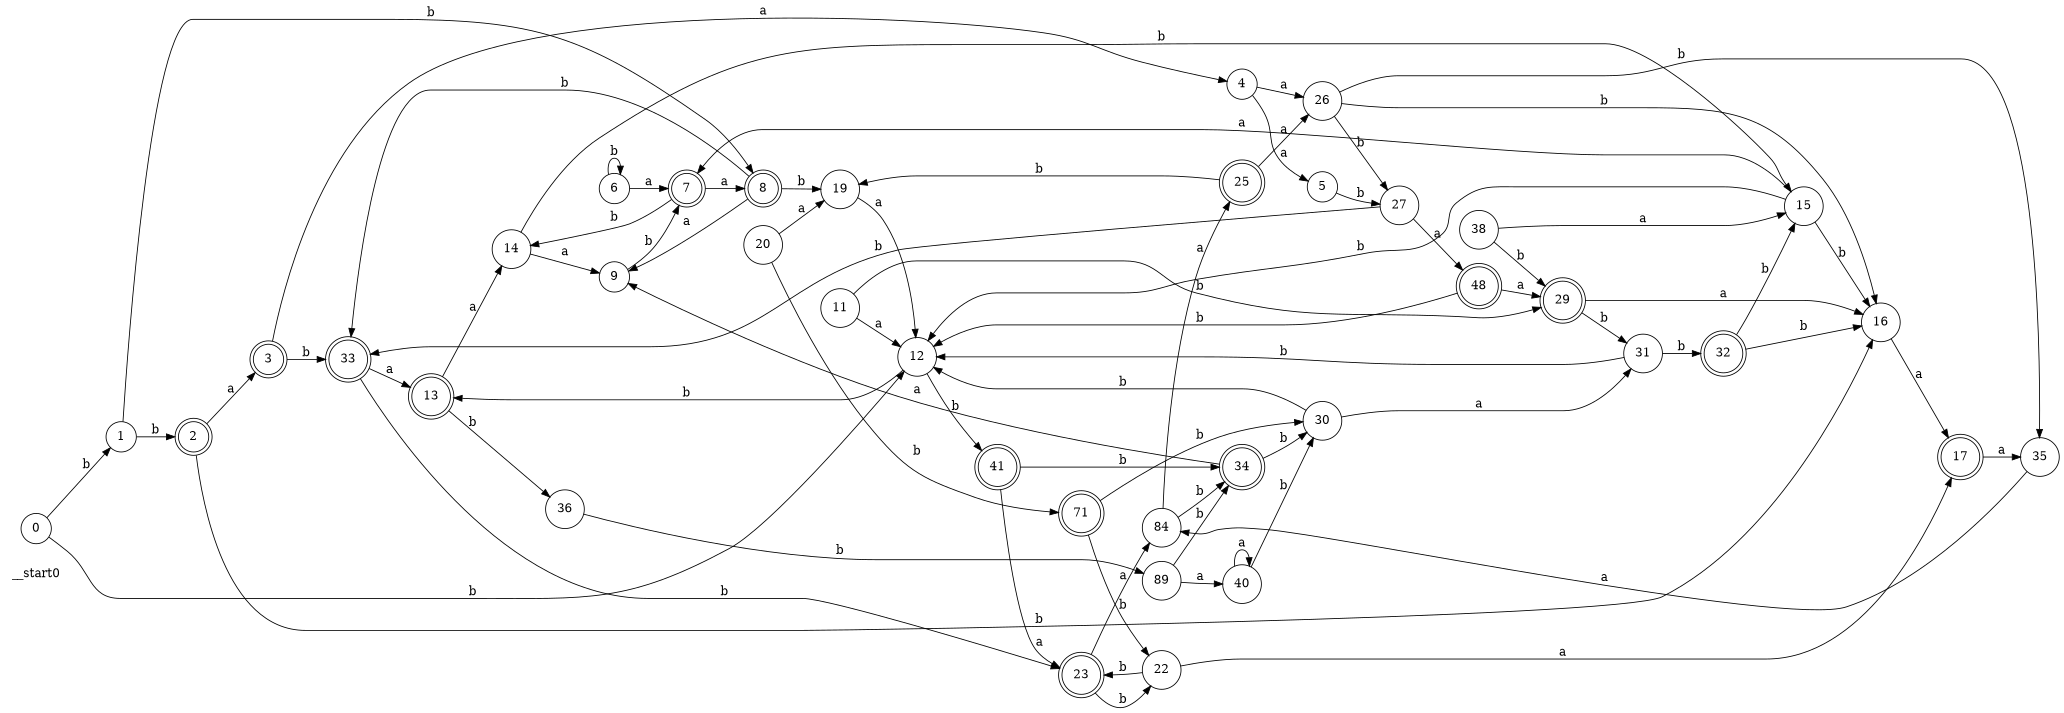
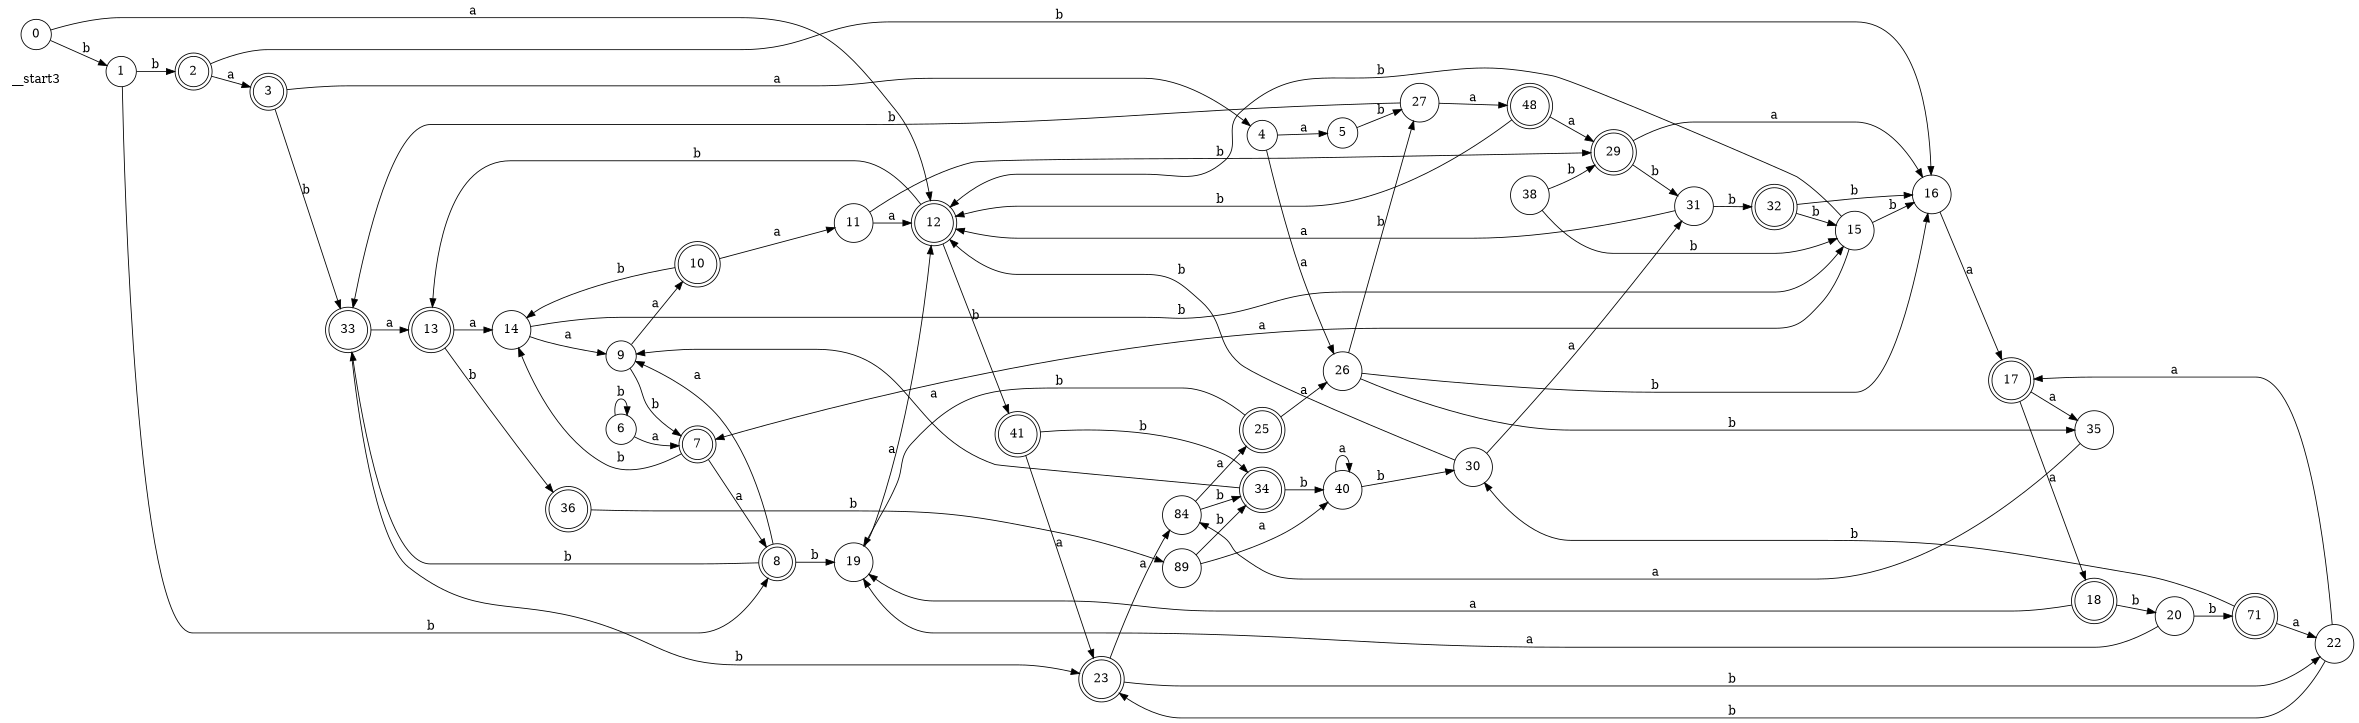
(1643, 219) -> (1694, 247)
none -> (698, 264)
(1284, 352) -> (1304, 232)
(917, 357) -> (934, 223)
(1282, 449) -> (1300, 490)
(565, 509) -> (568, 509)
(36, 574) -> (36, 80)
(473, 592) -> (473, 11)
none -> (2094, 601)
(1123, 606) -> (2296, 623)
